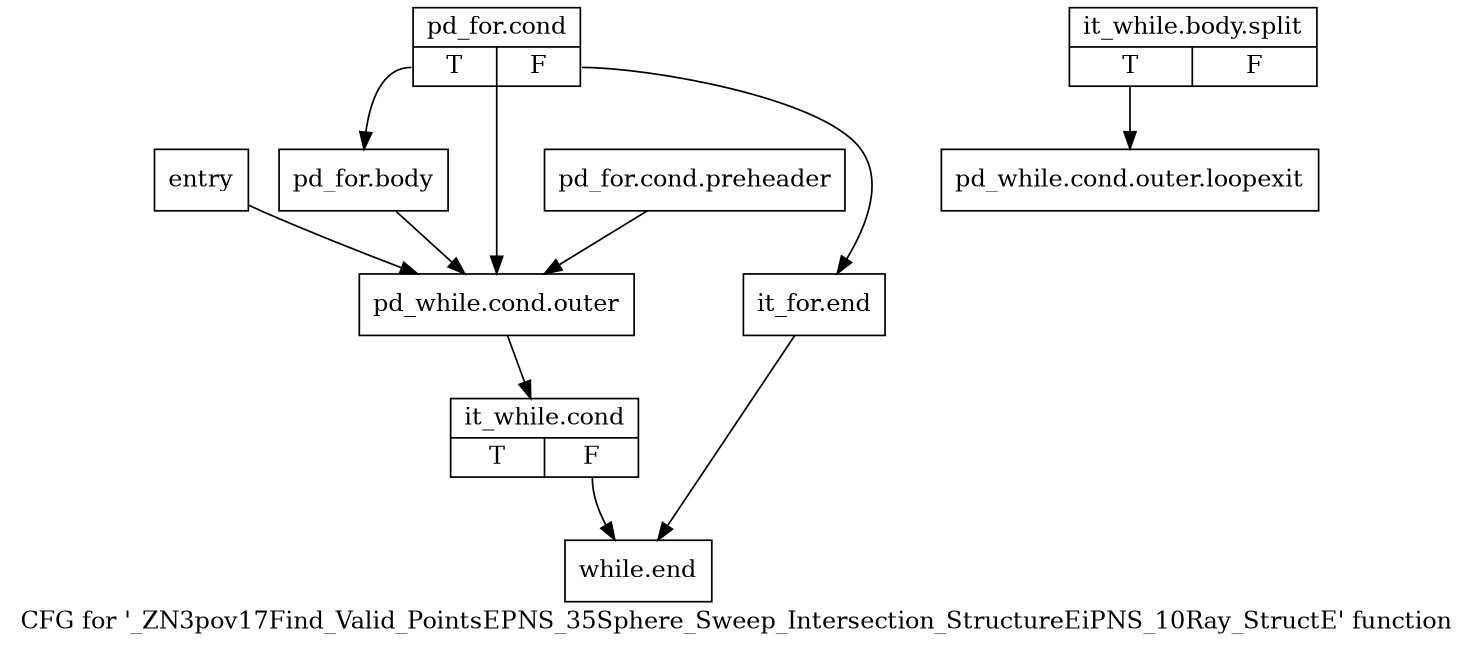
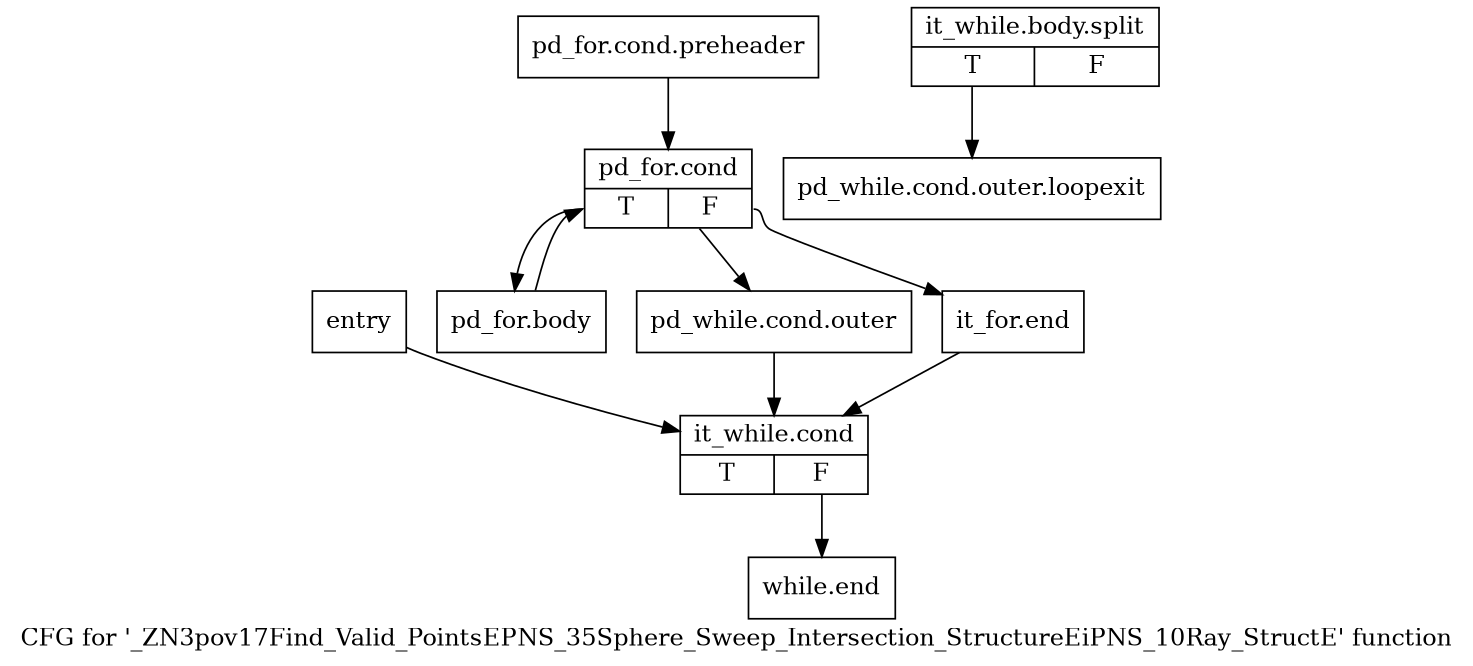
(424, 237) -> (547, 251)
(325, 238) -> (533, 391)
(603, 238) -> (668, 105)
(731, 430) -> (909, 380)
